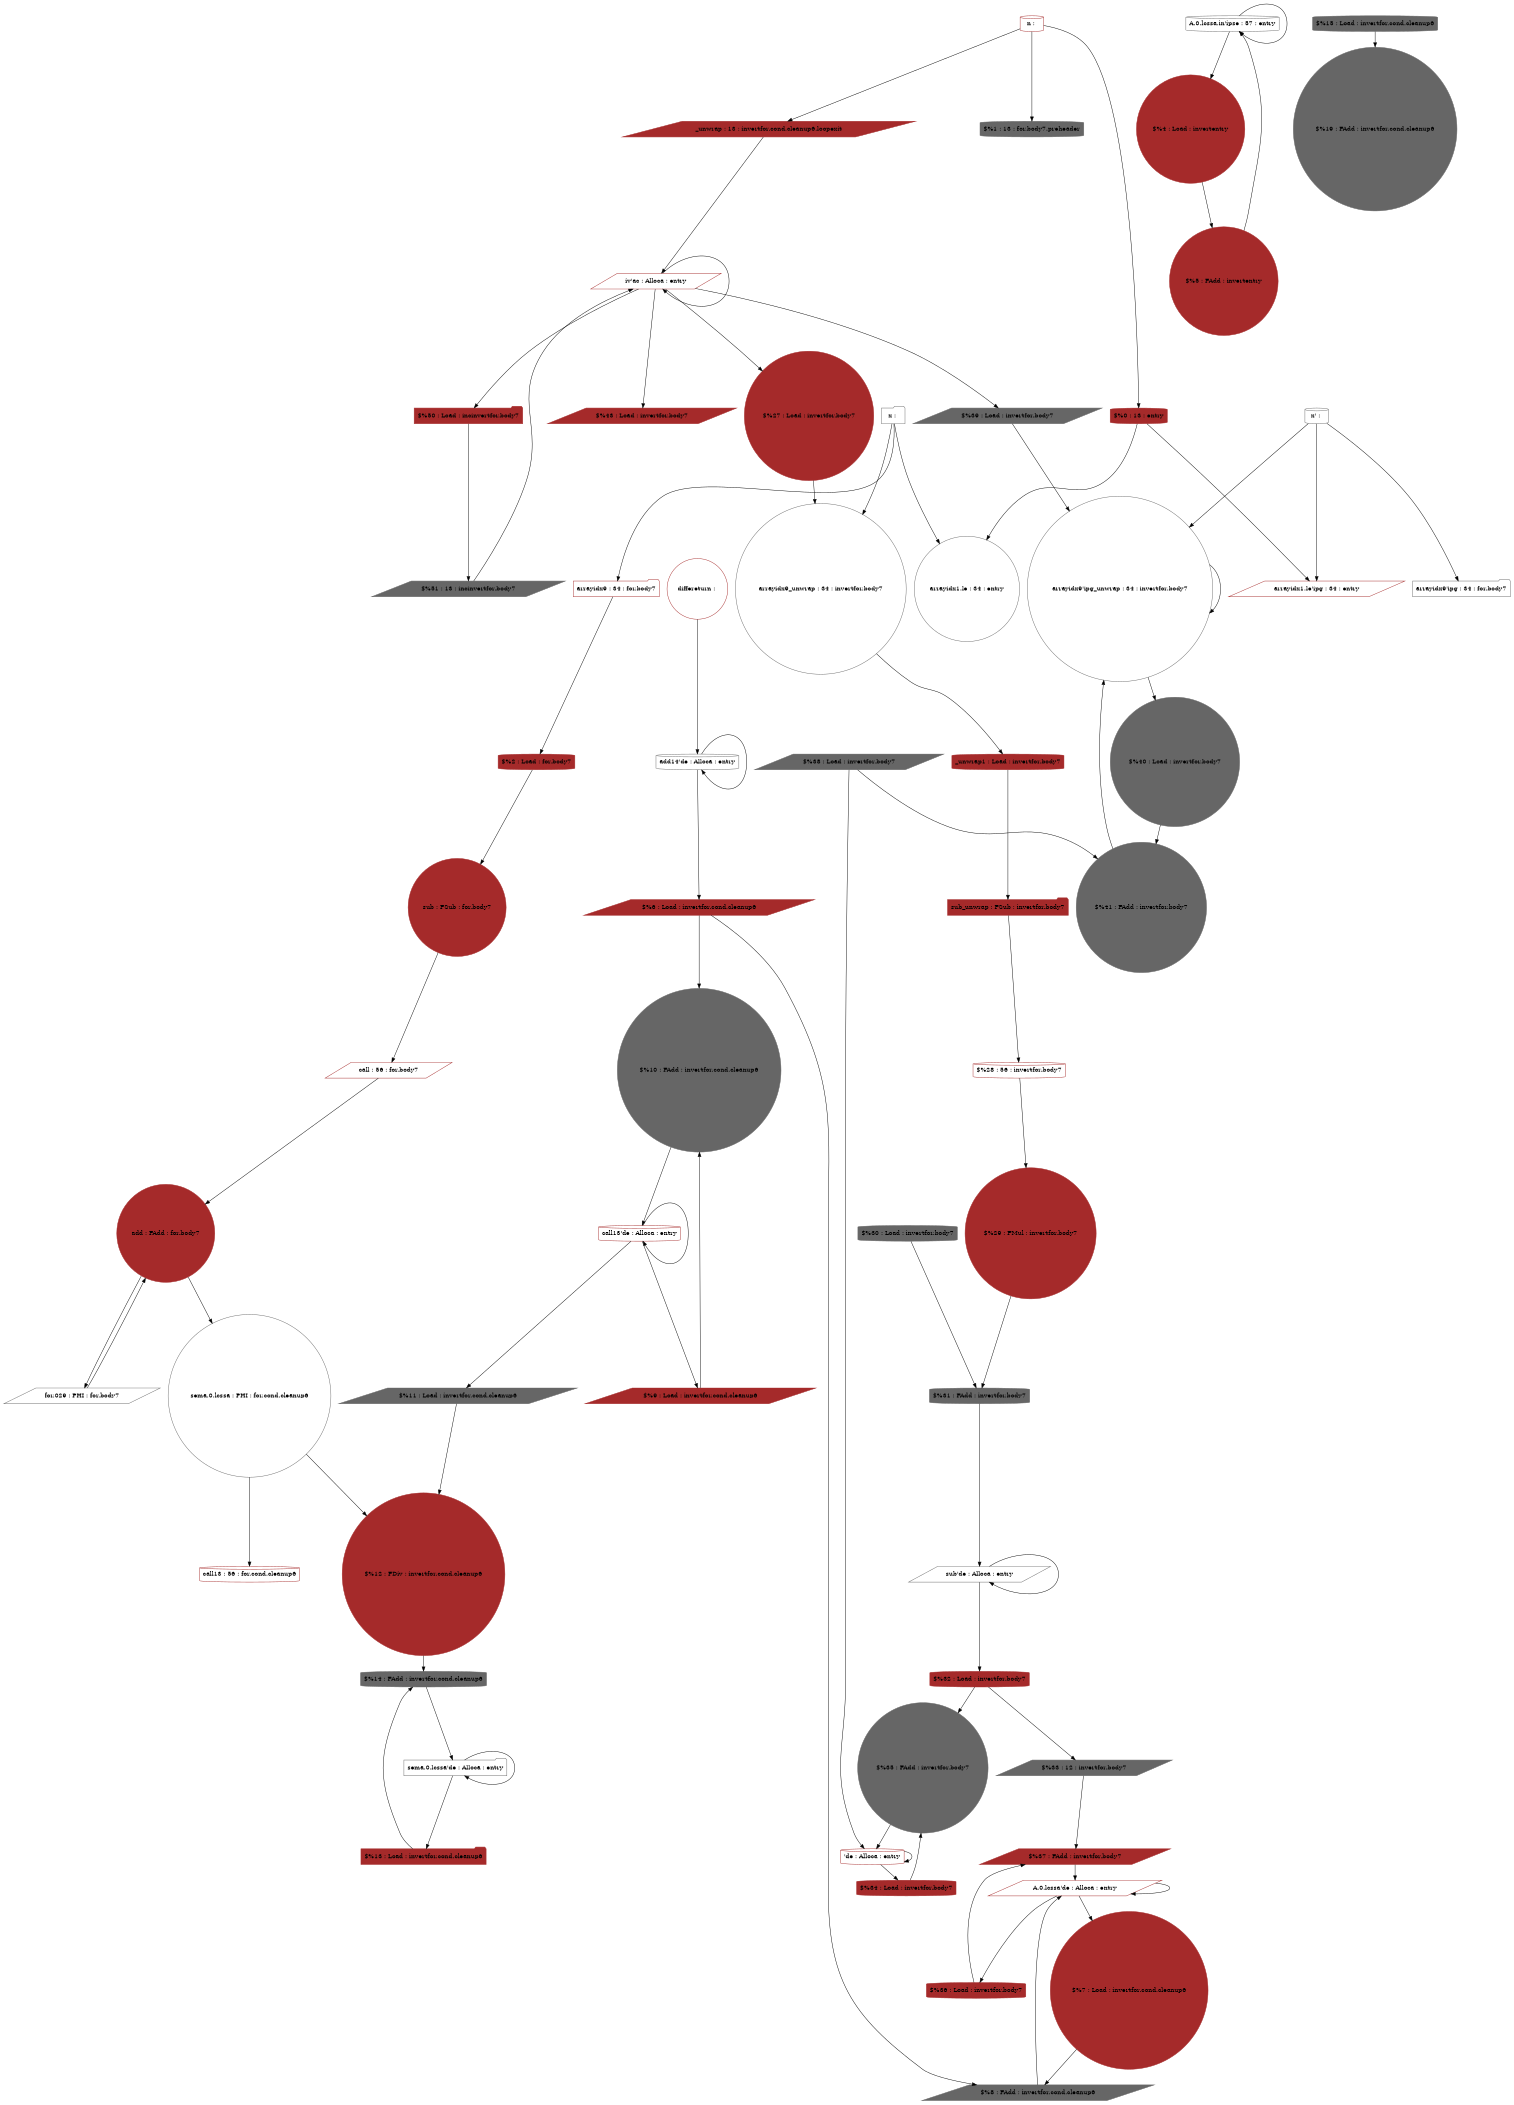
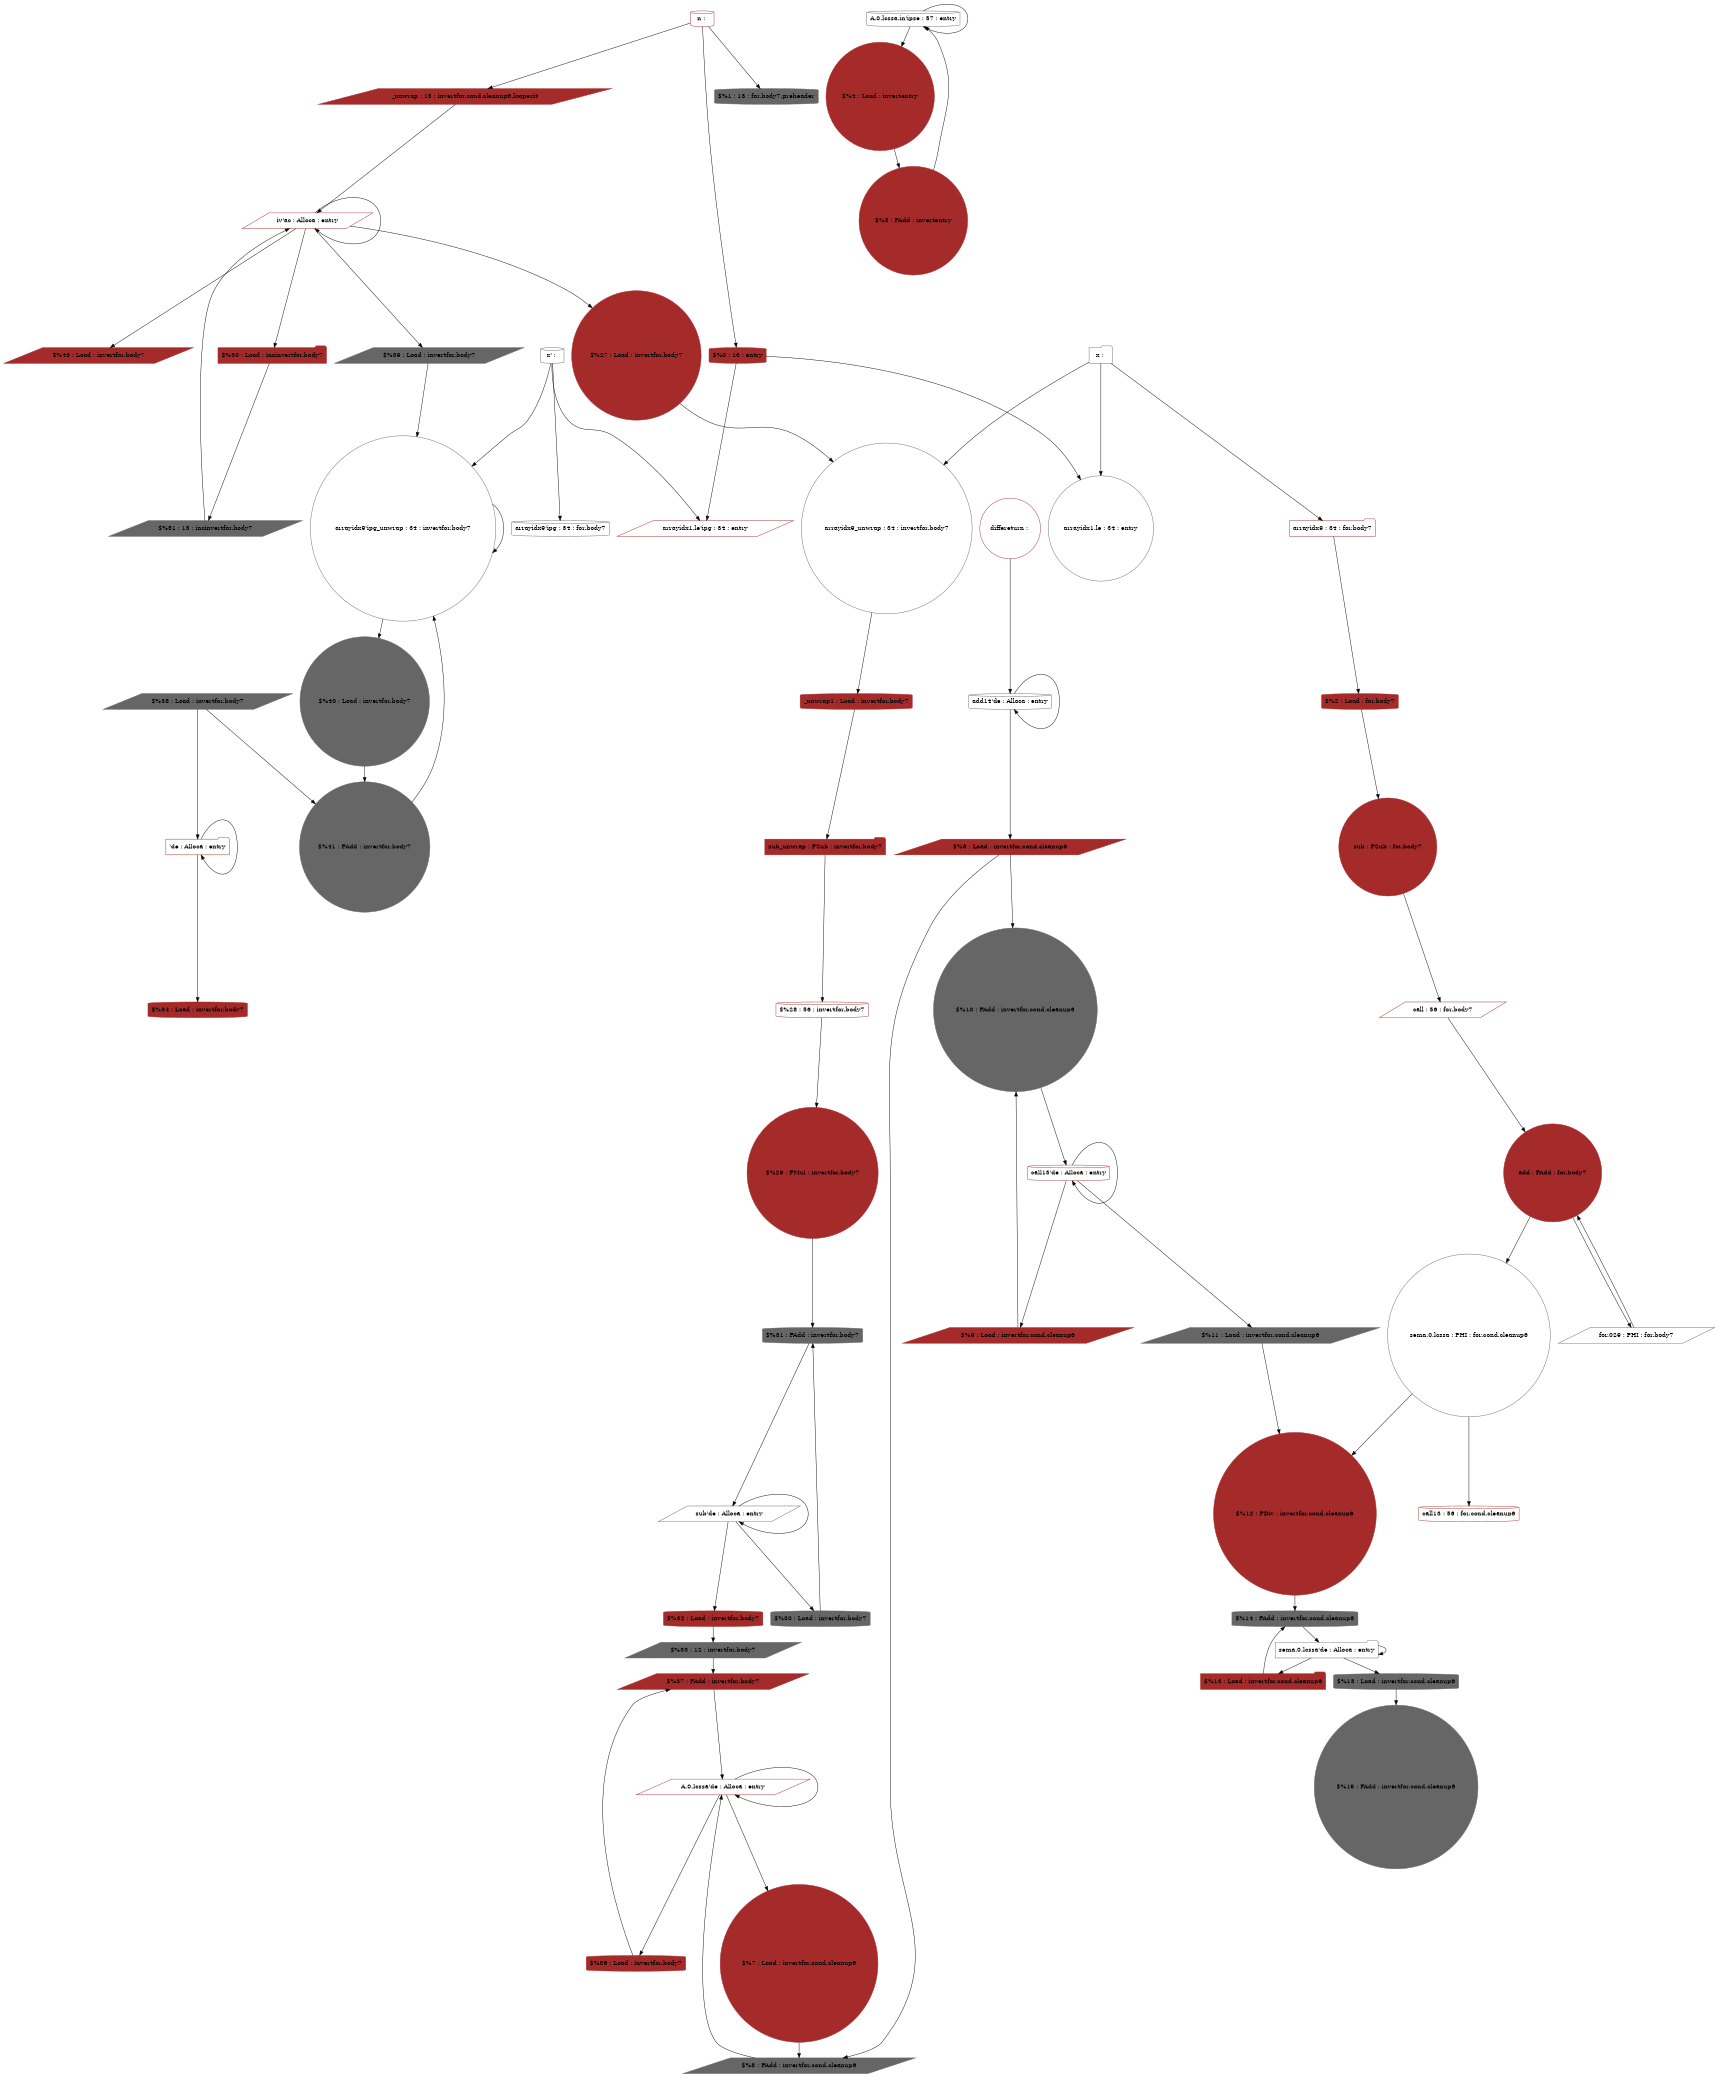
(1461, 589) -> (561, 528)
none -> (773, 1565)
none -> (1359, 1665)
(923, 1768) -> none
(872, 1857) -> (198, 847)
